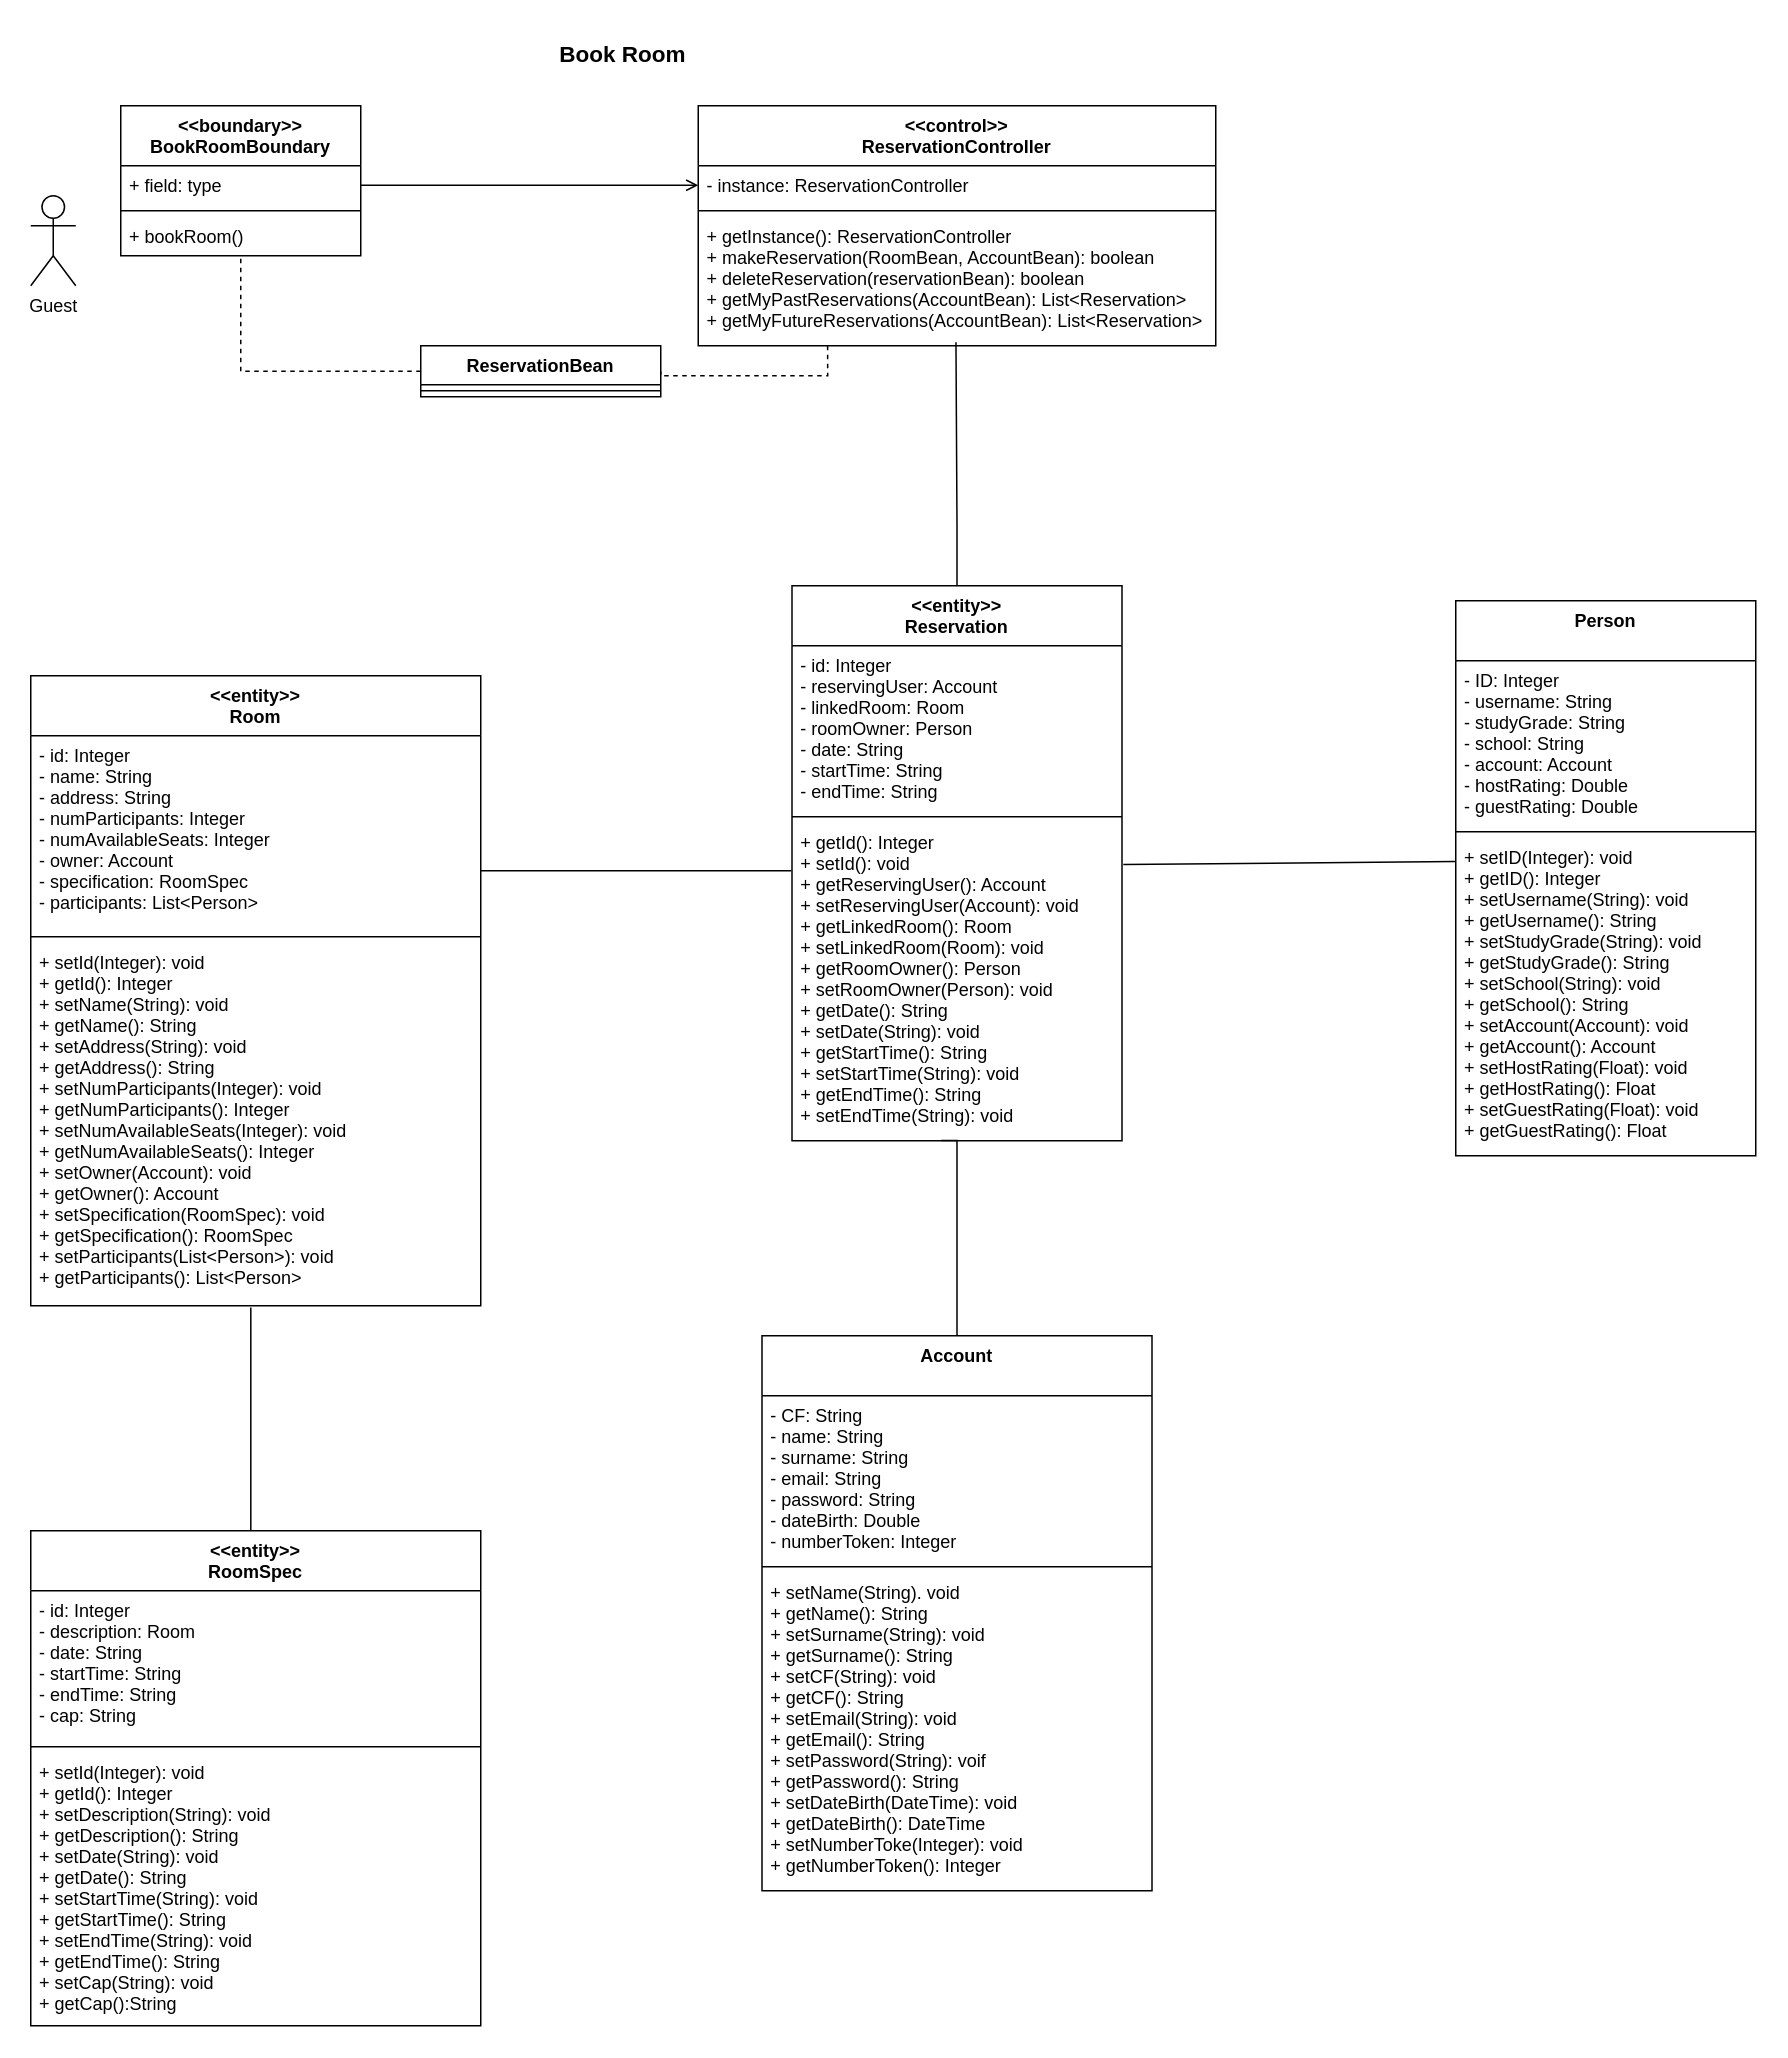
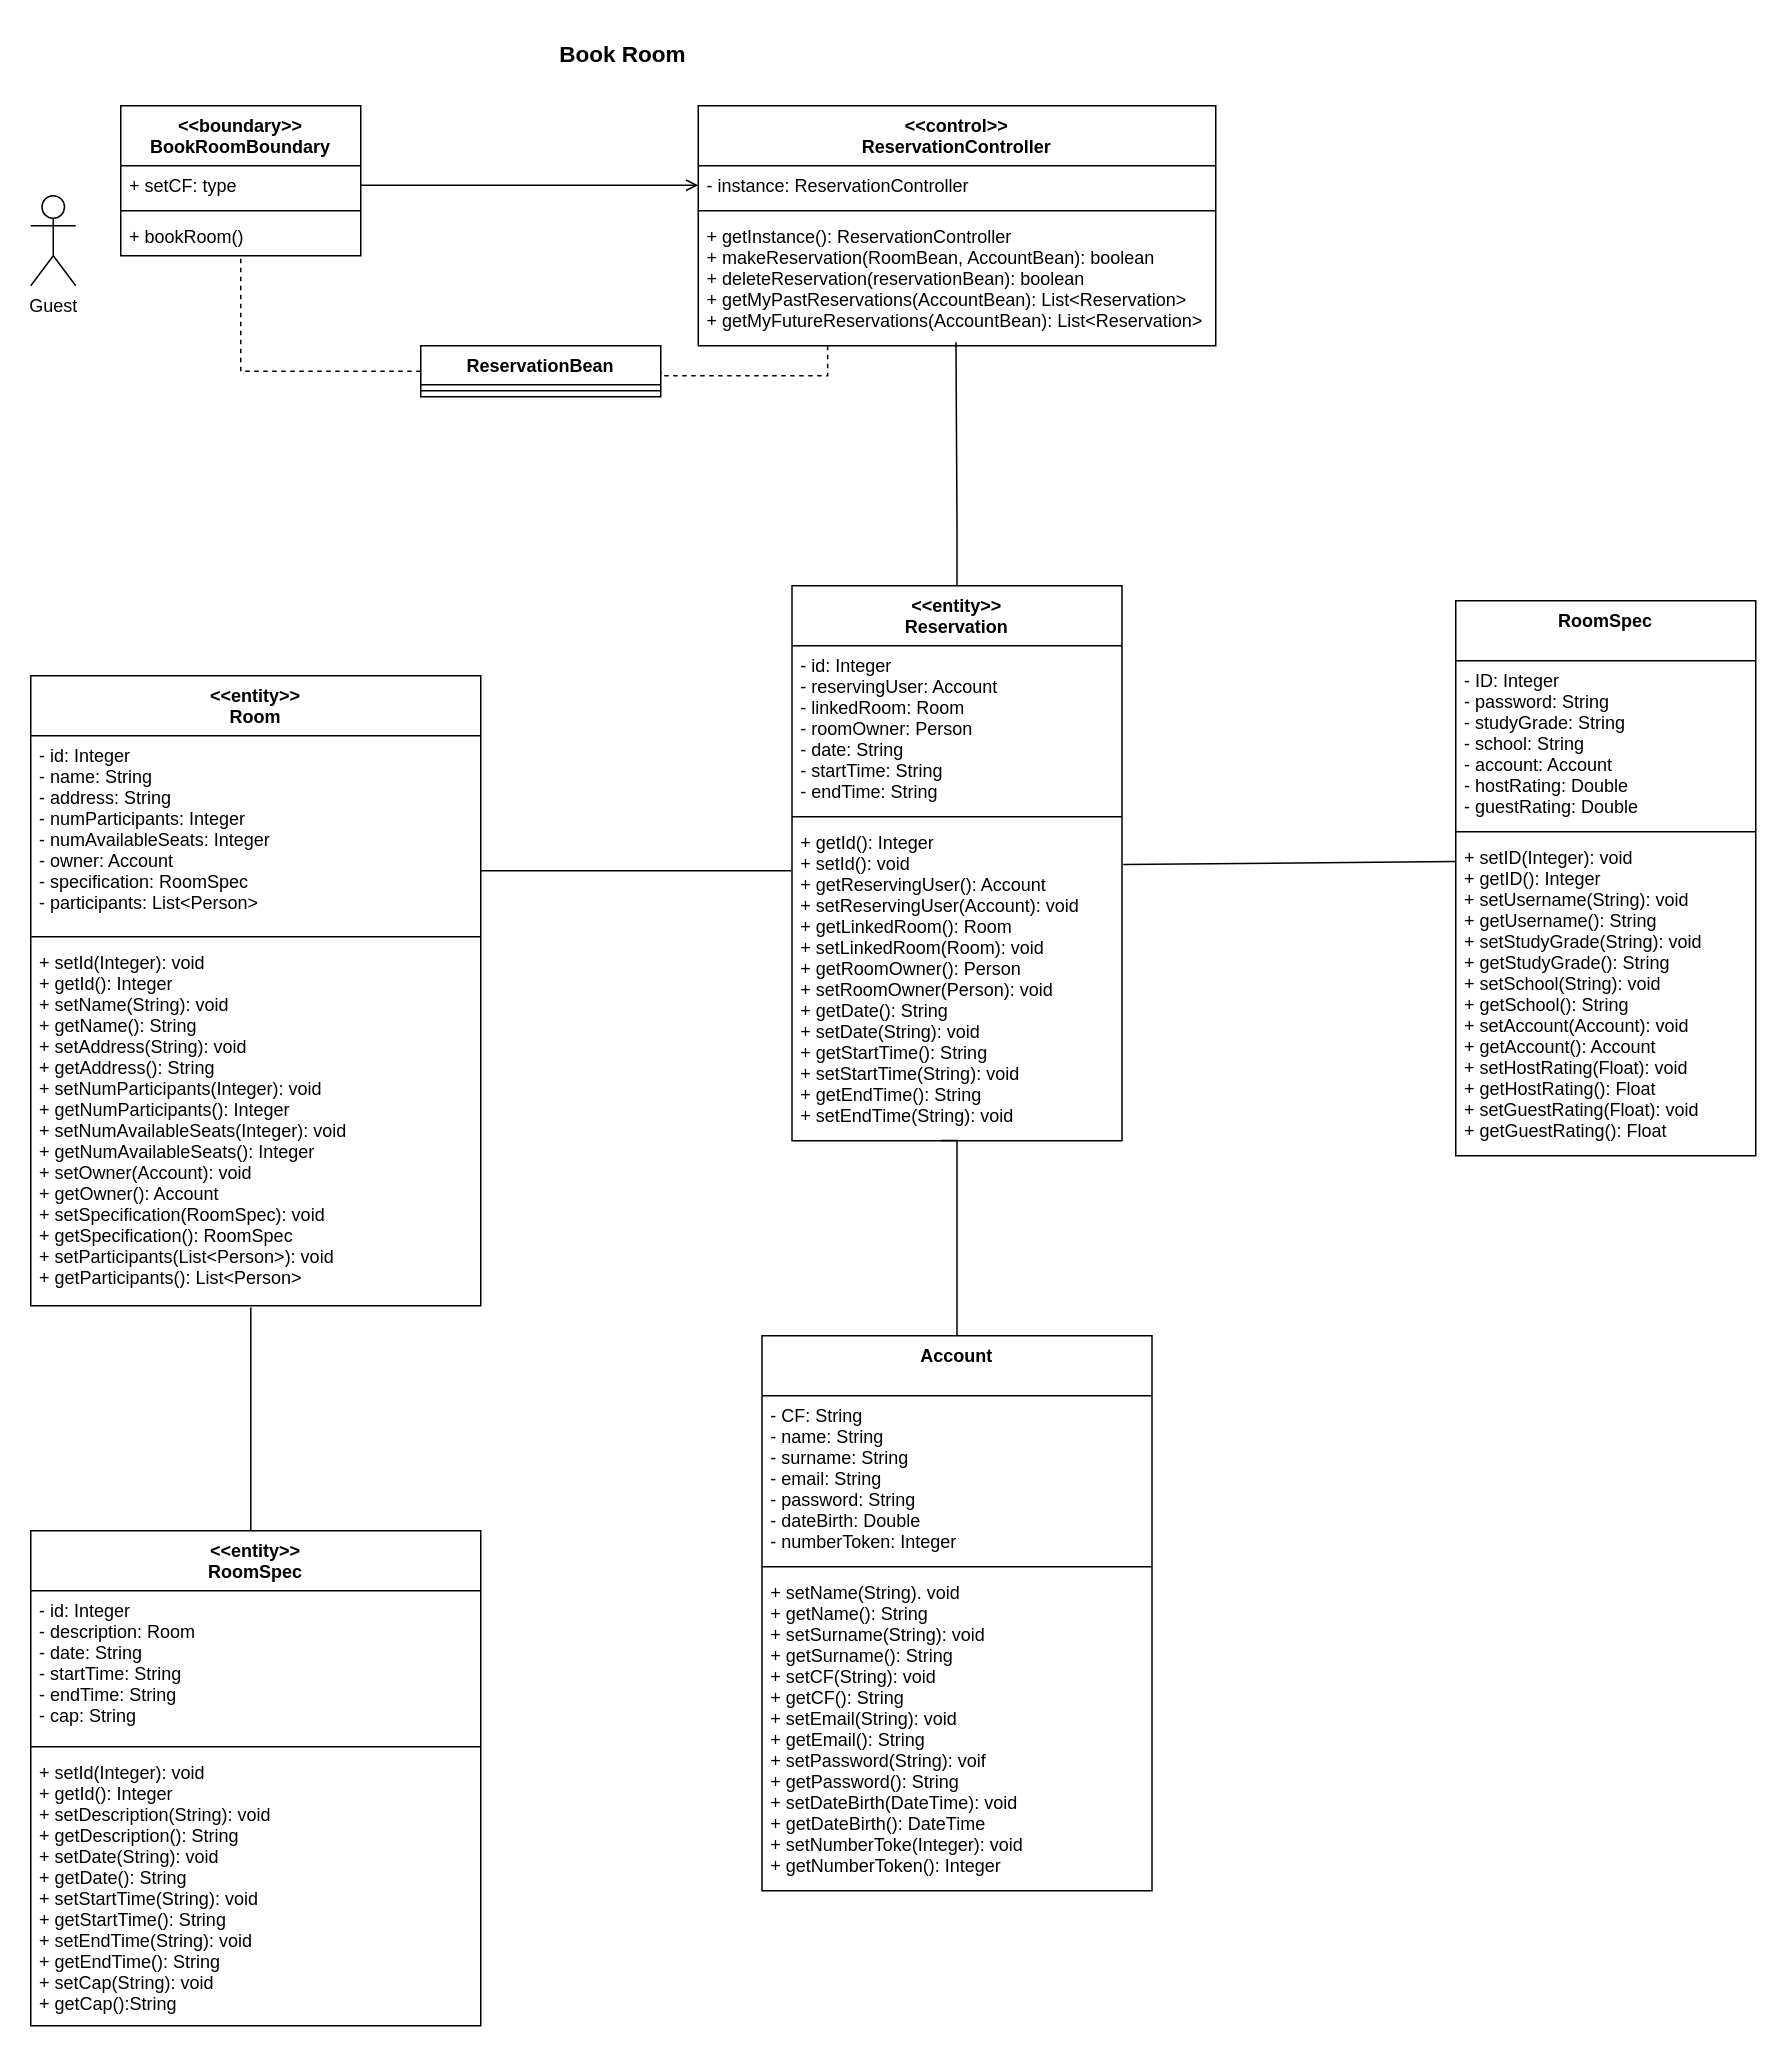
(183, 186) -> (188, 186)
(1605, 621) -> (1605, 621)
(1523, 681) -> (1523, 681)
